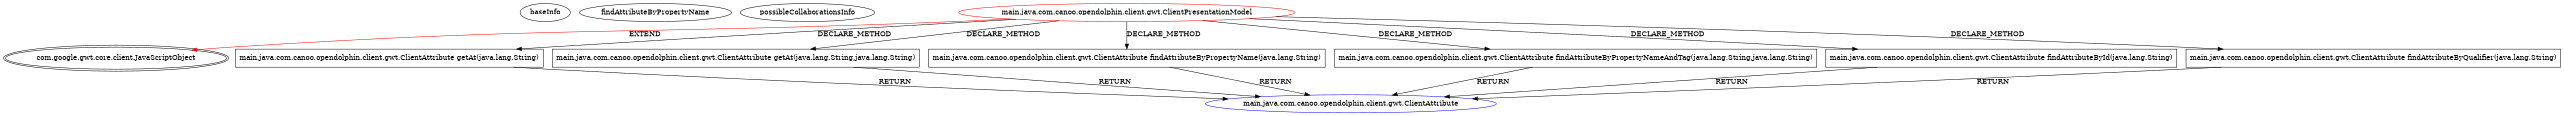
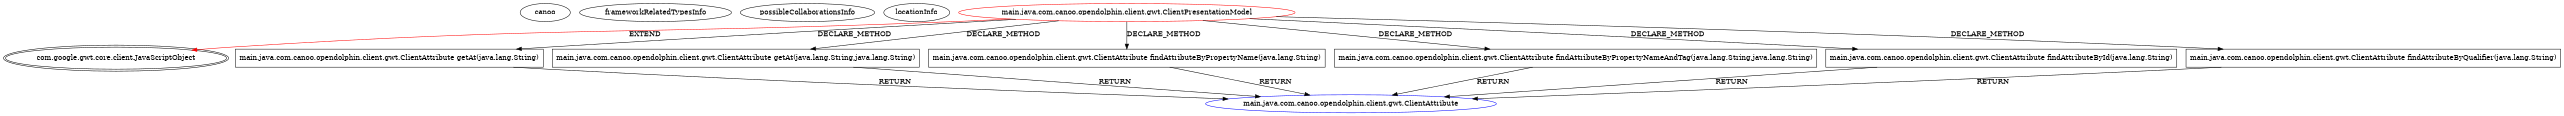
(545, 13) -> (545, 13)
(656, 13) -> (656, 13)
none -> (917, 13)
